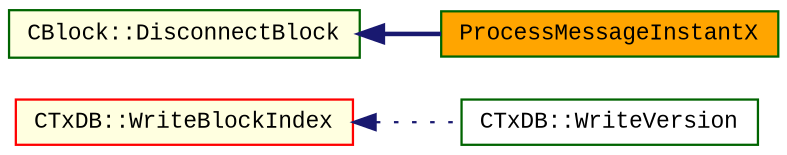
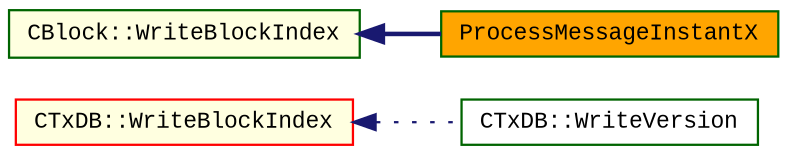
(184, 34) -> (184, 34)
